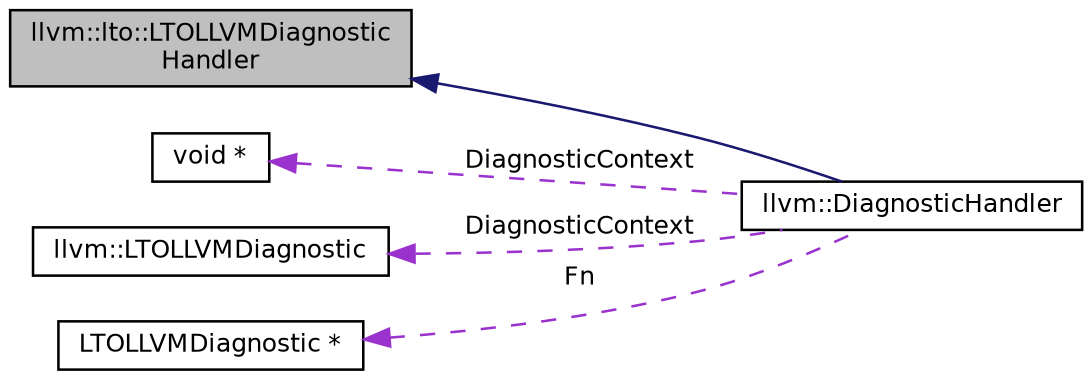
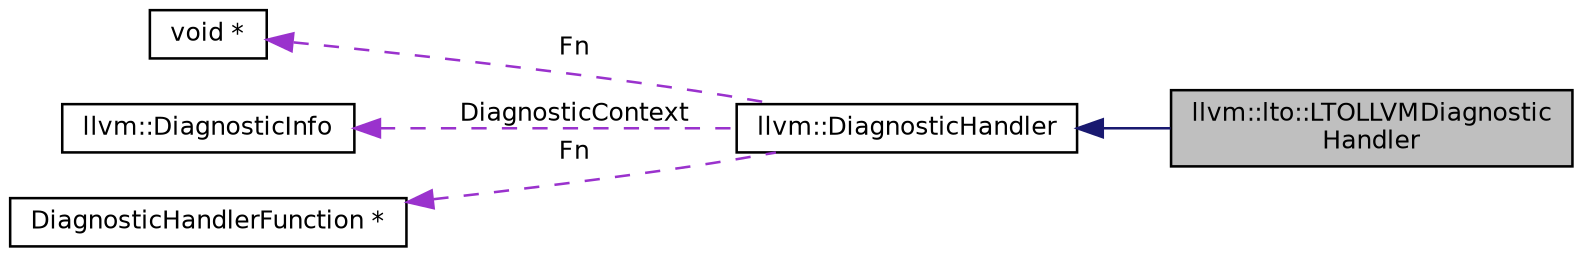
(641, 124) -> (1137, 128)
(577, 161) -> (572, 48)
(211, 251) -> (208, 128)
(211, 345) -> (208, 222)
